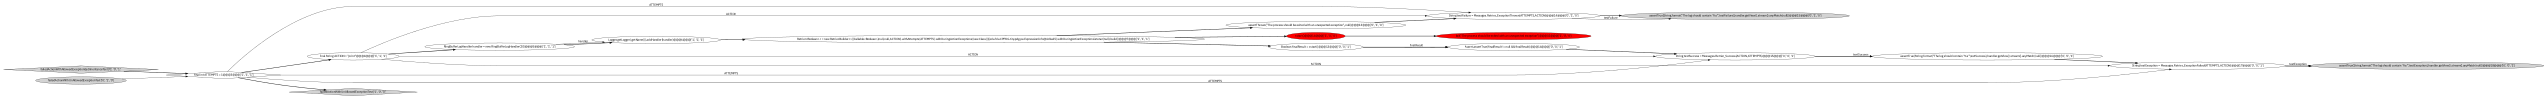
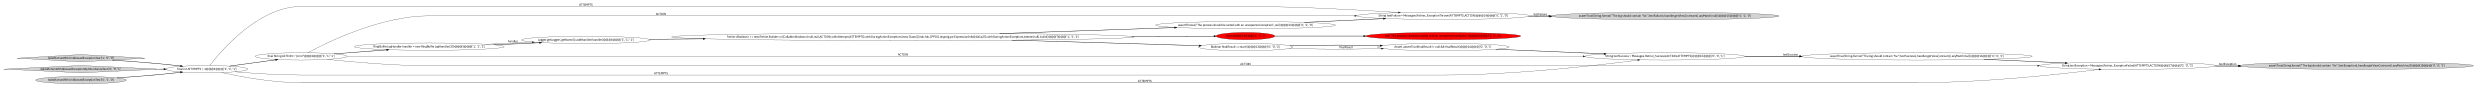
(224, 75) -> (207, 69)
(154, 78) -> (149, 75)
(281, 85) -> (146, 63)
